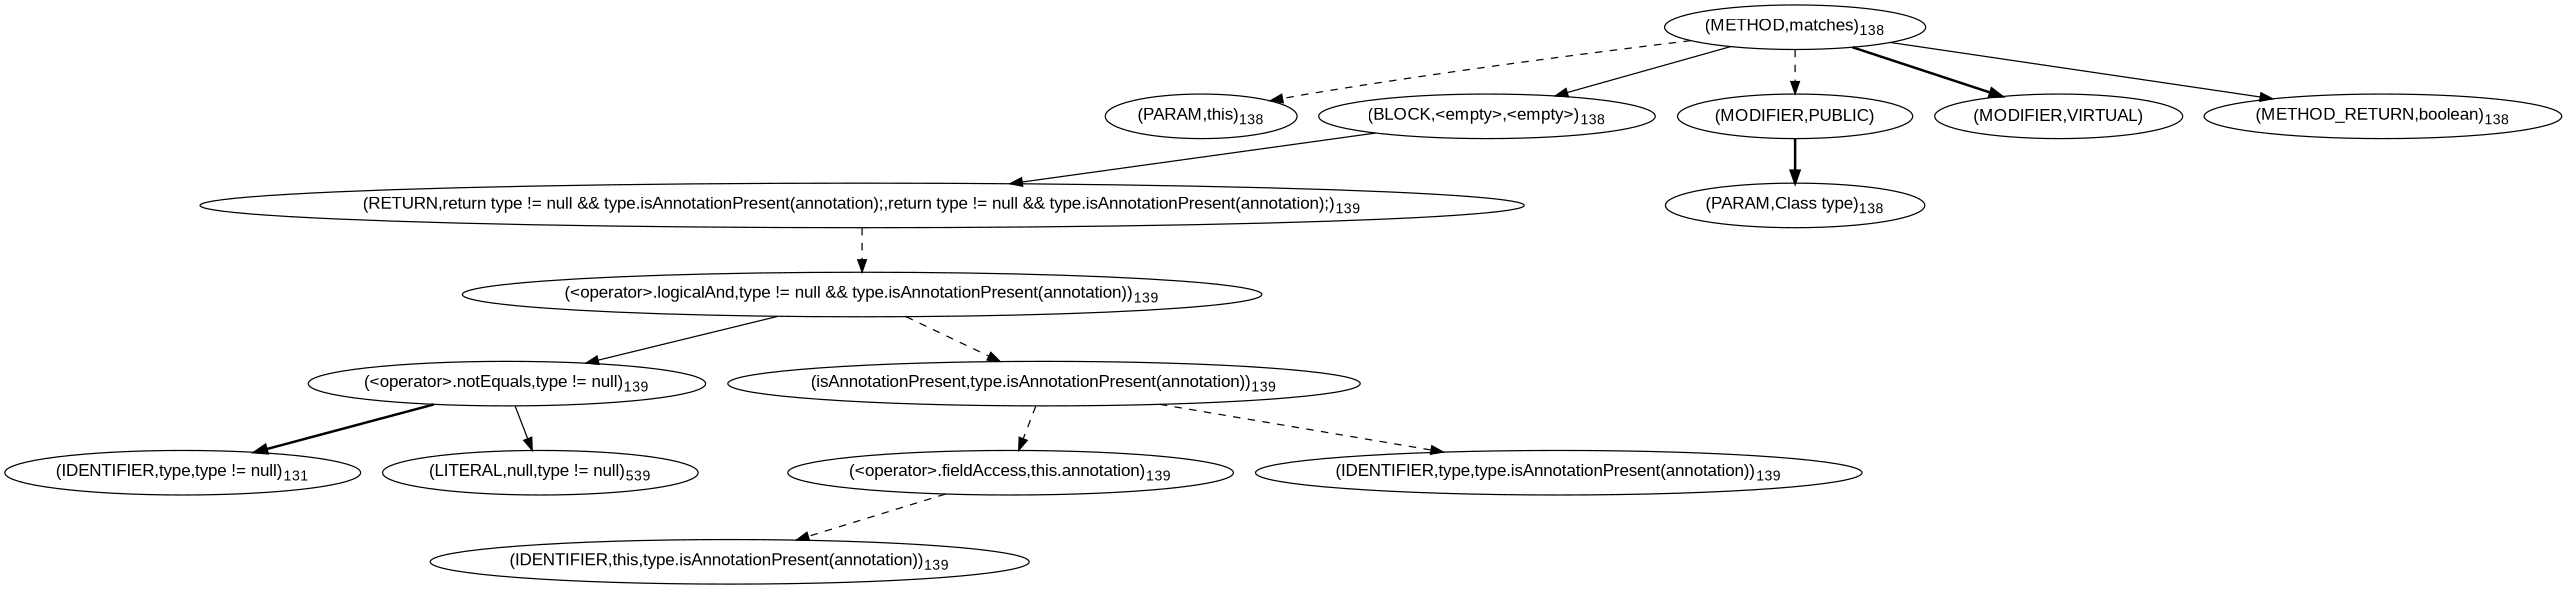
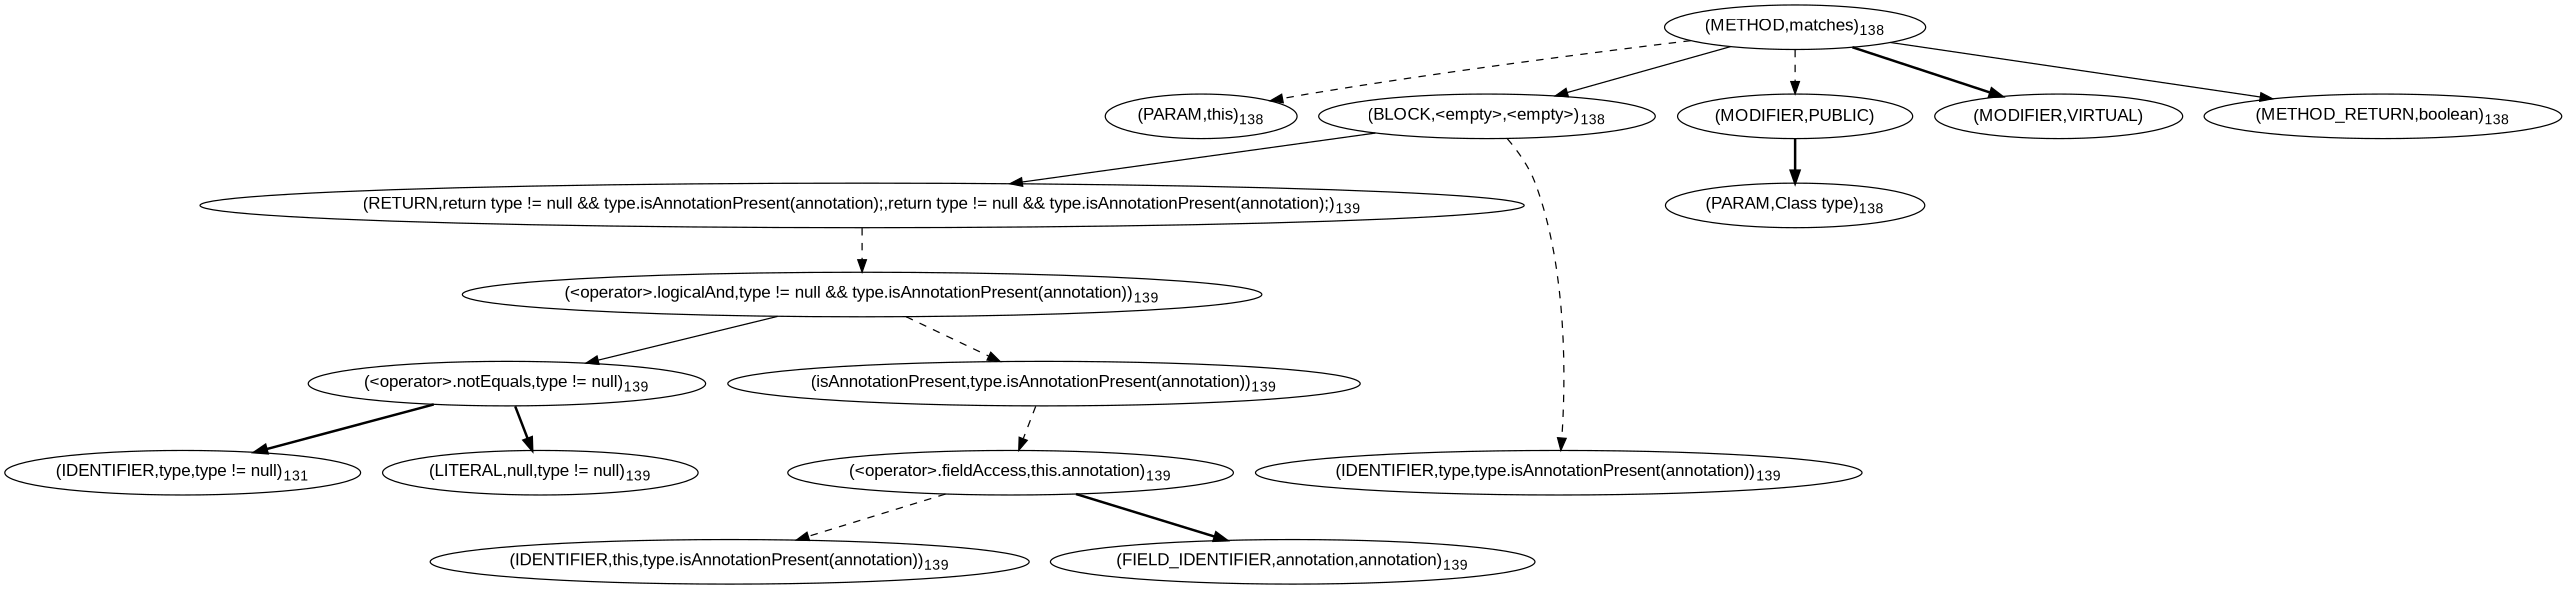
(521, 422) -> (521, 422)
(1295, 427) -> (1558, 283)
(639, 471) -> (639, 471)
none -> (1293, 562)
